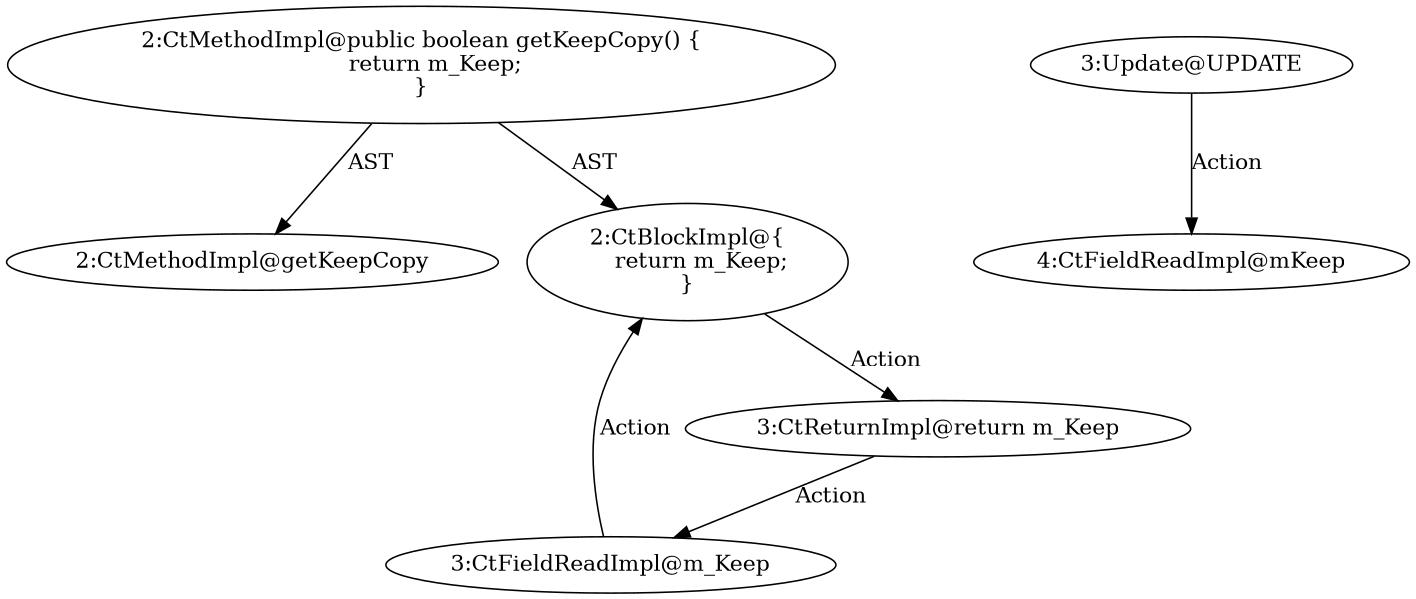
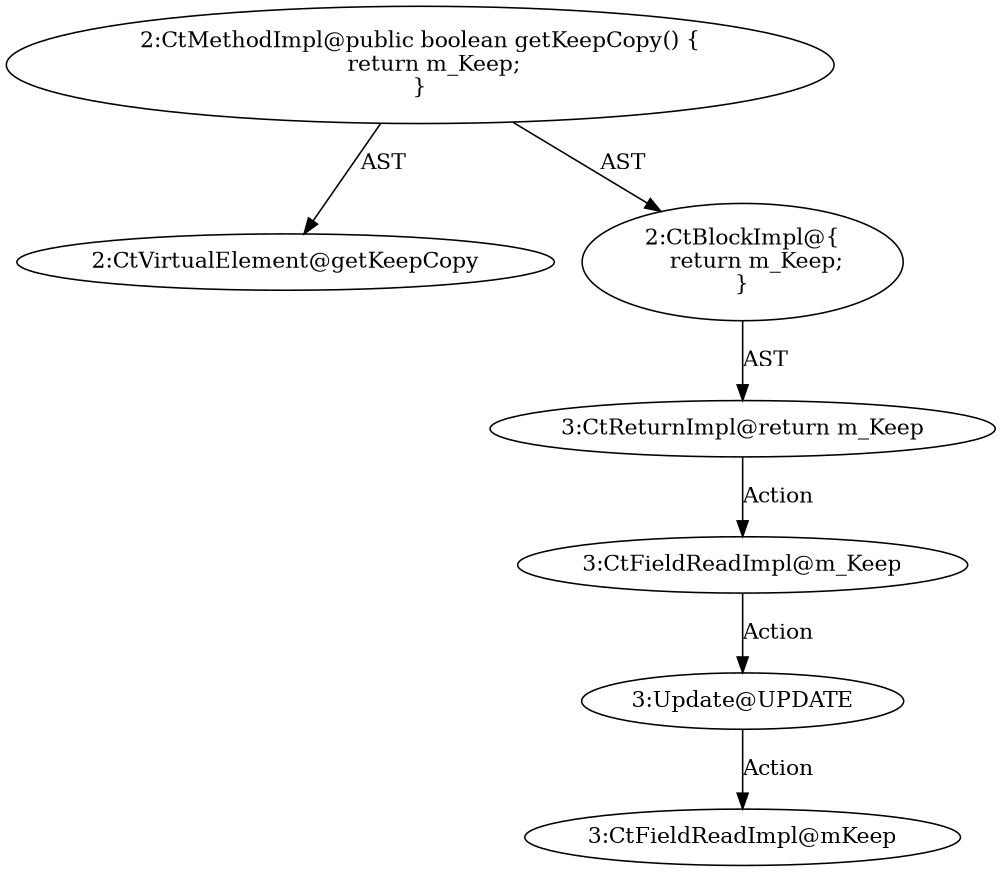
(252, 262) -> (286, 262)
(1192, 262) -> (743, 837)
(886, 361) -> (765, 361)
(594, 430) -> (743, 625)
